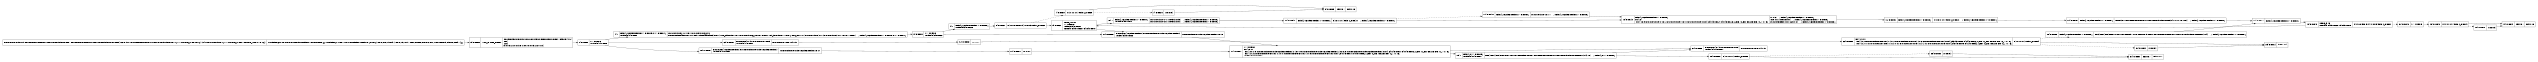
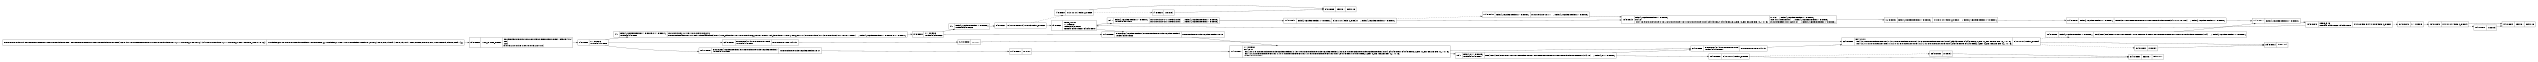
none -> (1804, 46)
